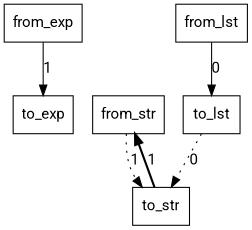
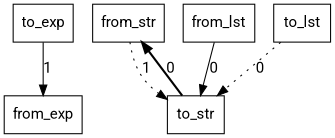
(43, 64) -> (43, 64)
(212, 64) -> (209, 64)
(152, 161) -> (171, 69)
